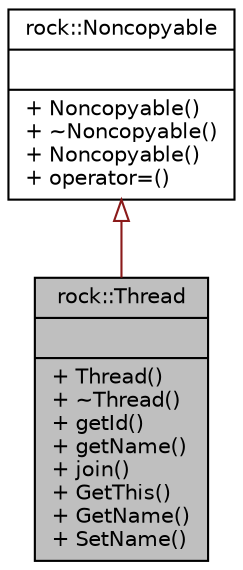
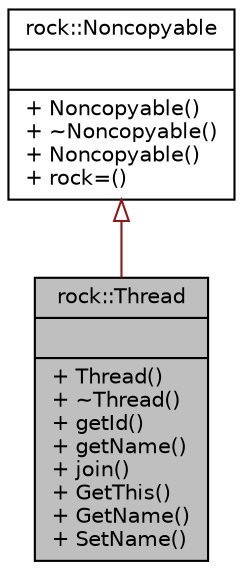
(98, 179) -> (77, 179)
